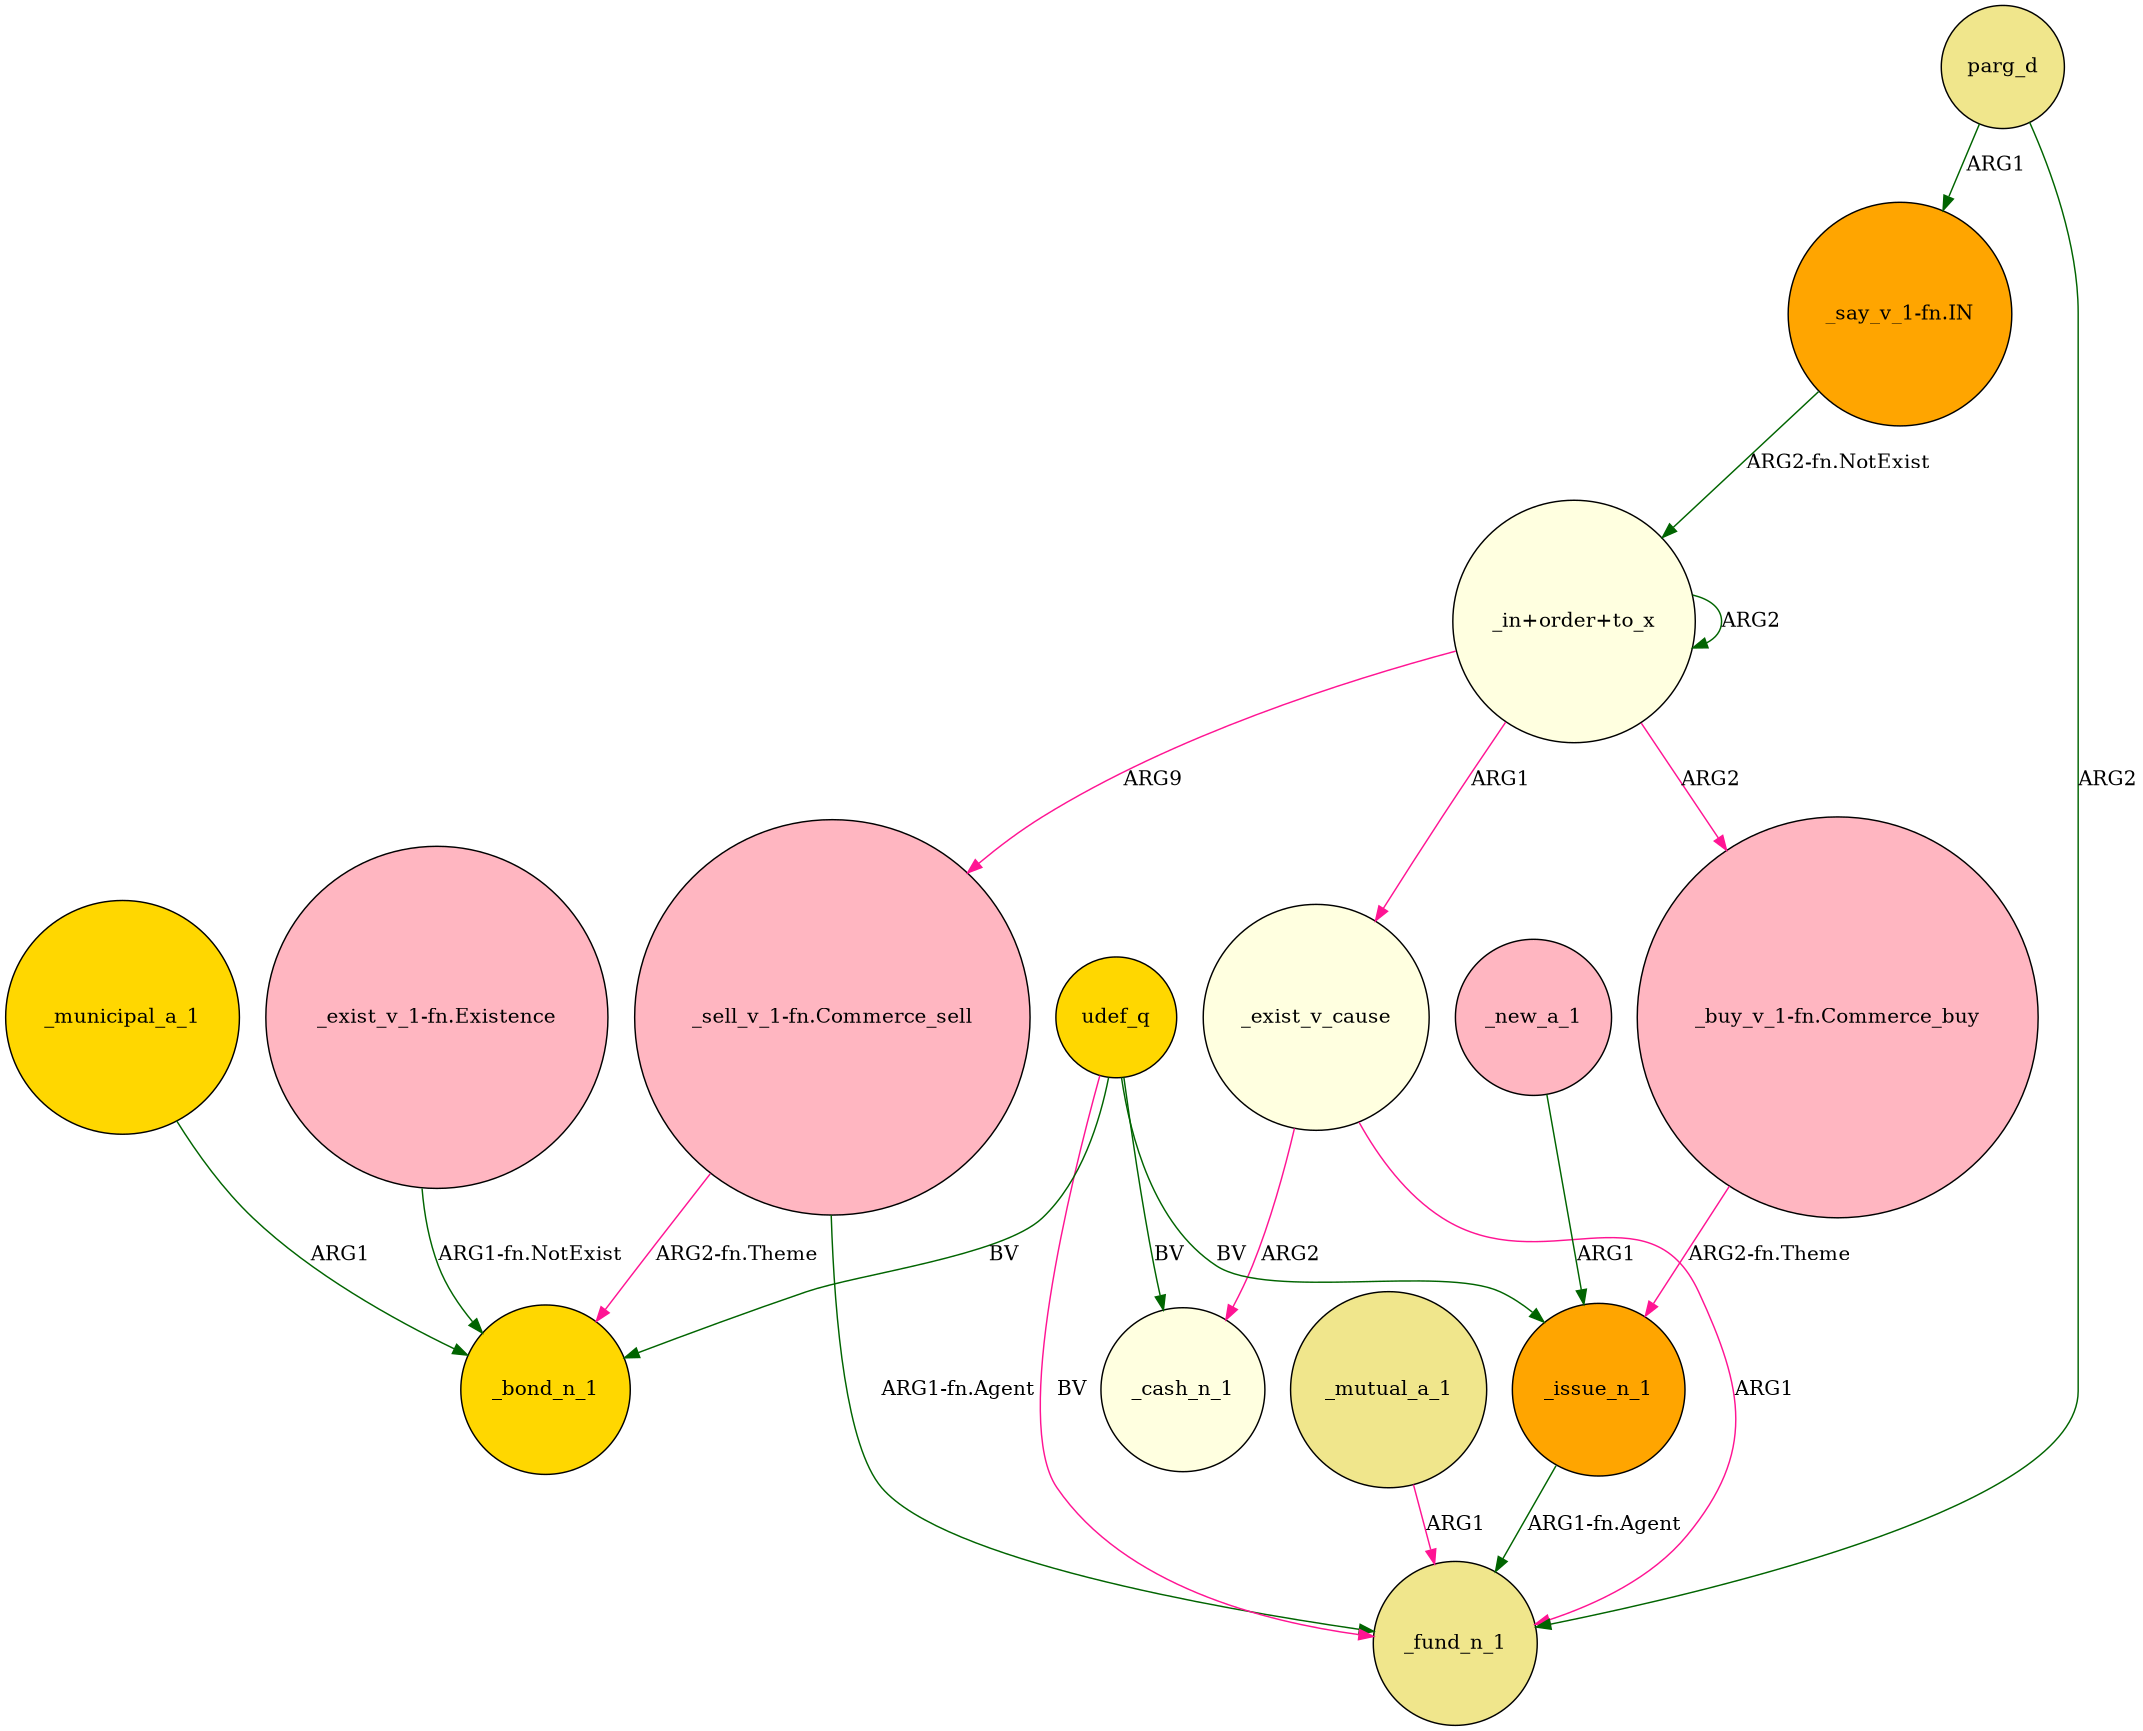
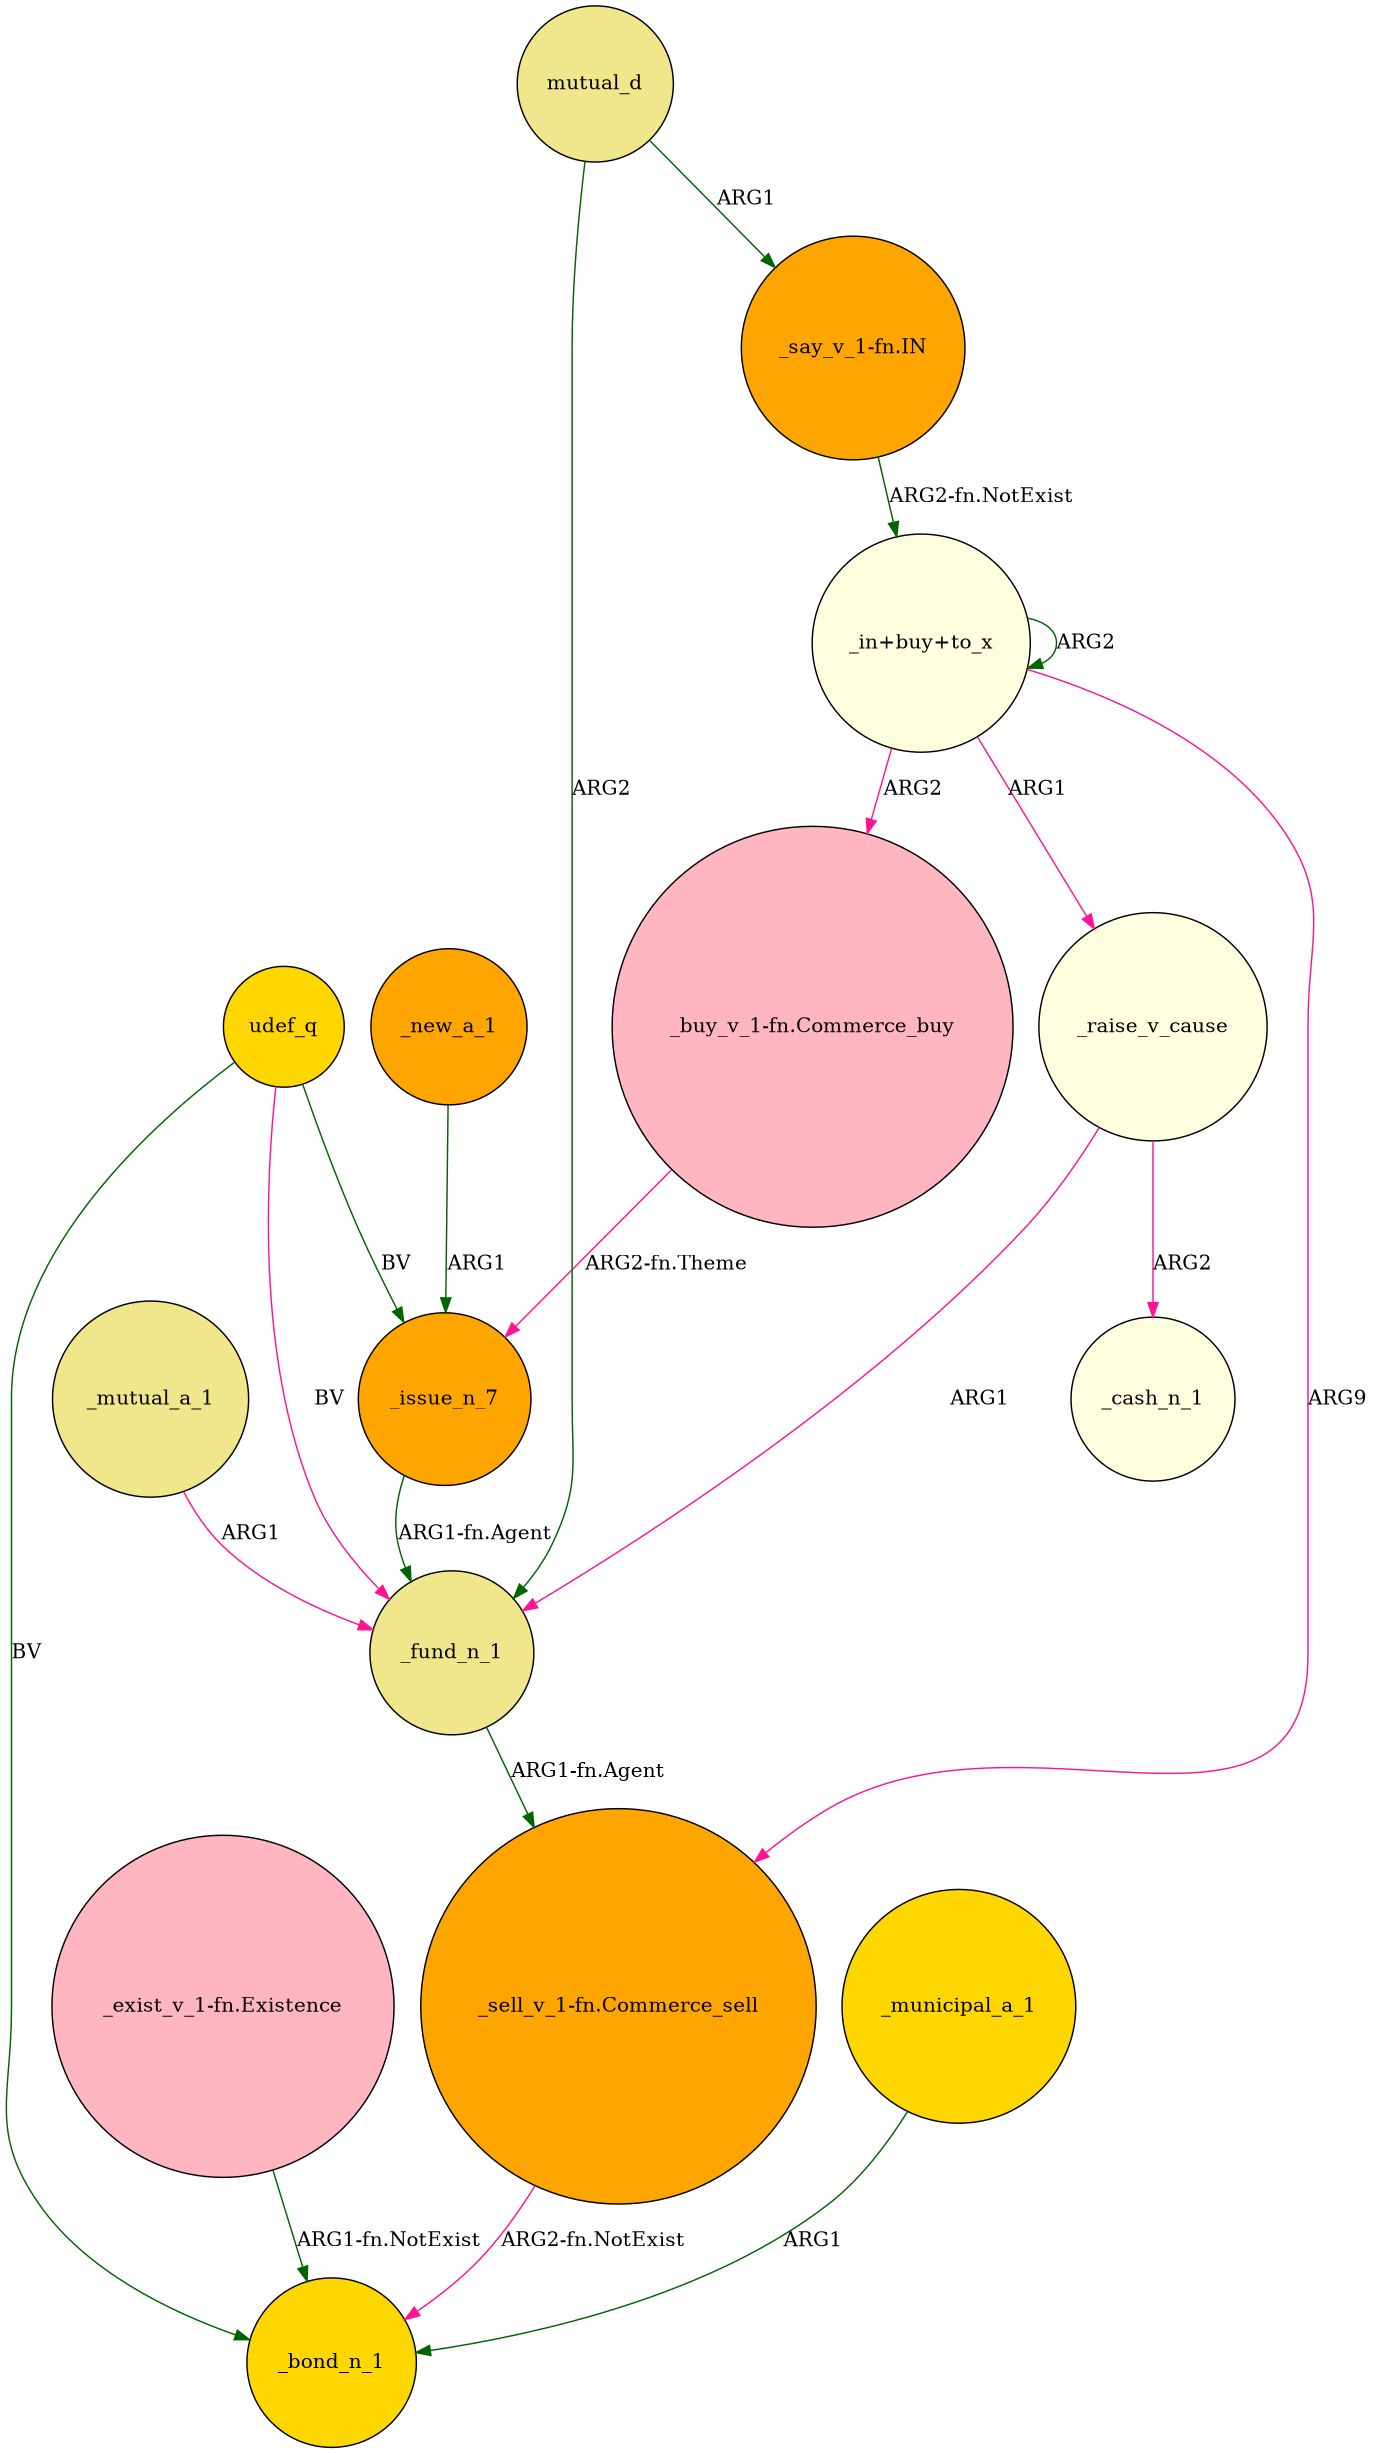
(2003, 67) -> (595, 84)
(1574, 621) -> (921, 643)
(832, 1017) -> (618, 2006)
(1316, 1017) -> (1153, 1027)
(1533, 1017) -> (449, 1027)
(1140, 1187) -> none
(737, 1255) -> (593, 2241)
(1599, 1390) -> (445, 1399)
(978, 1543) -> (507, 1771)
